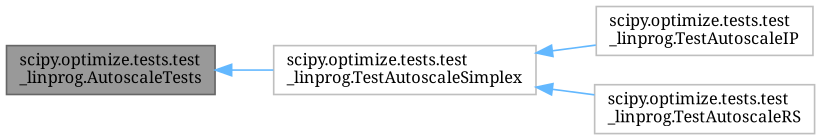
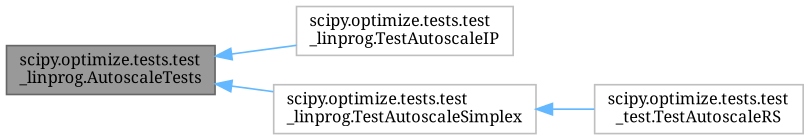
(574, 48) -> (264, 50)
(705, 109) -> (699, 109)
